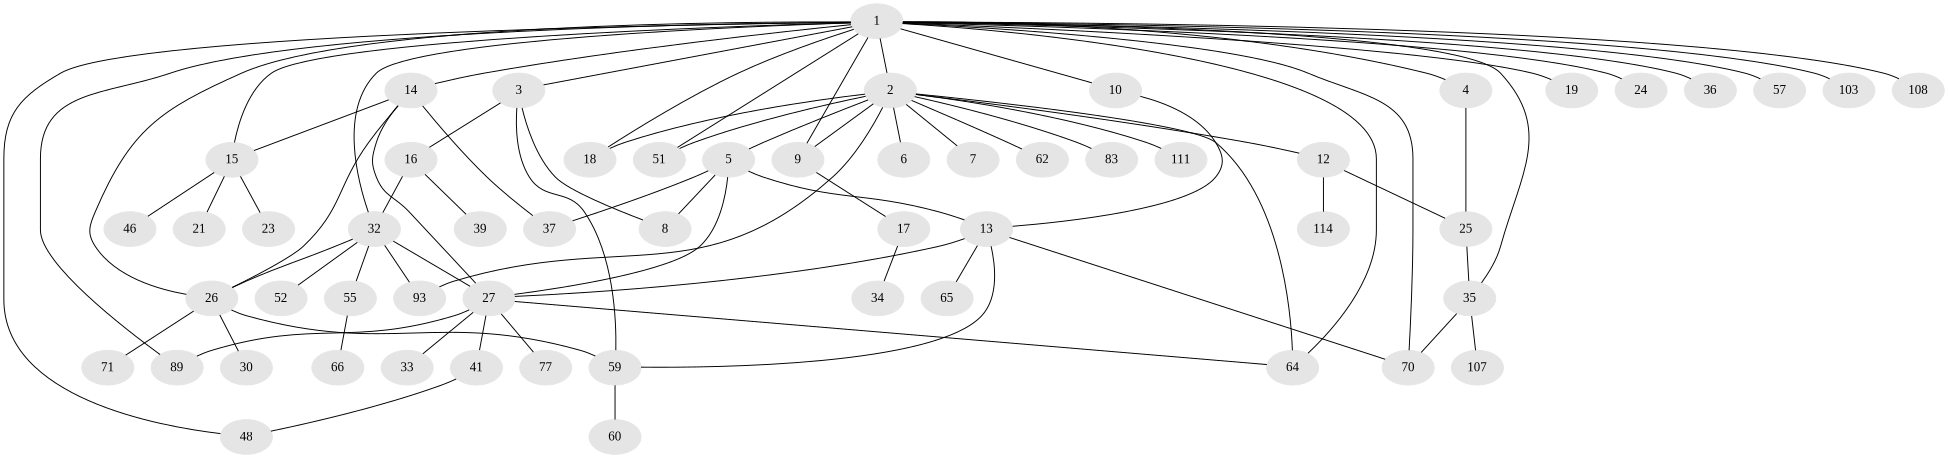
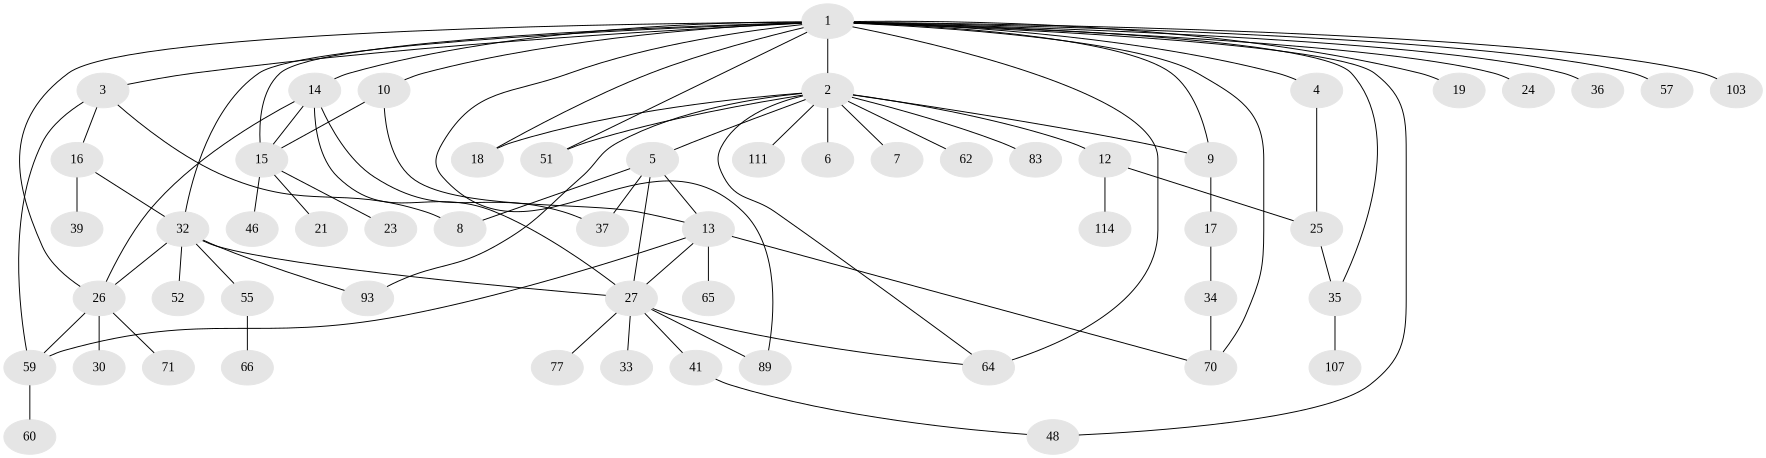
(1918, 90) -> none
none -> (323, 125)
(1439, 333) -> (1211, 333)
